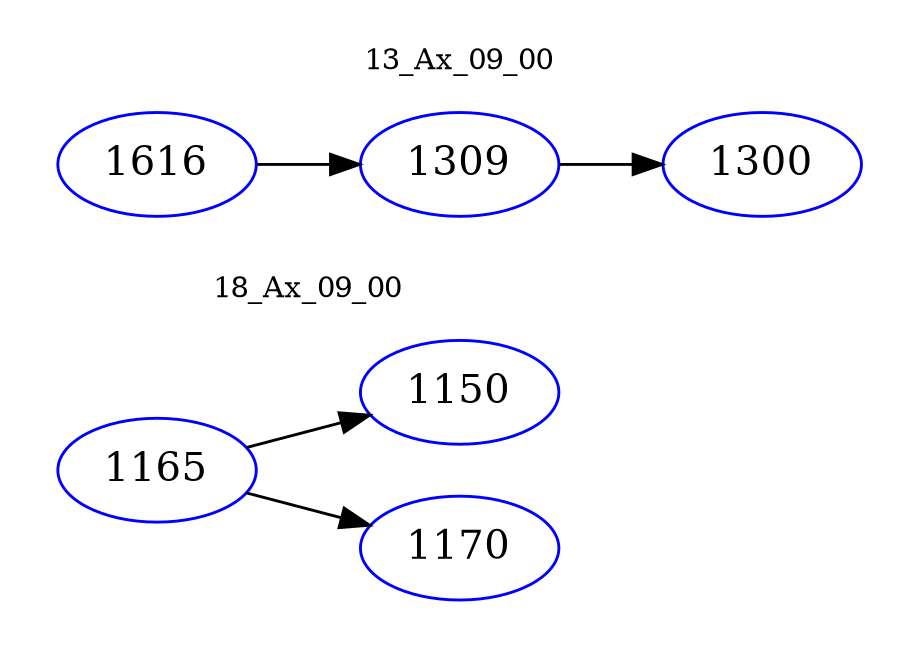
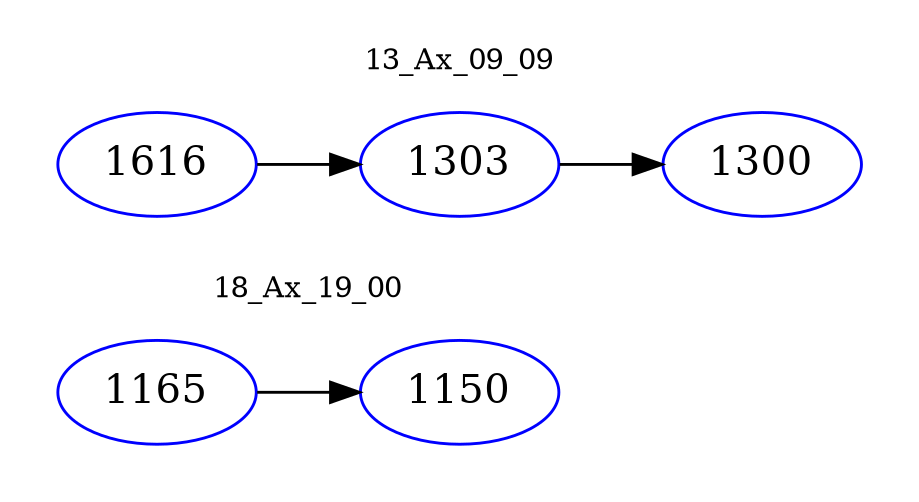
(460, 62) -> (460, 62)
(460, 164) -> (460, 164)
(308, 290) -> (308, 290)
(460, 548) -> none
